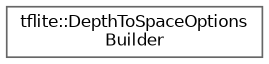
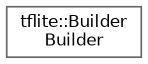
(135, 32) -> (74, 32)
